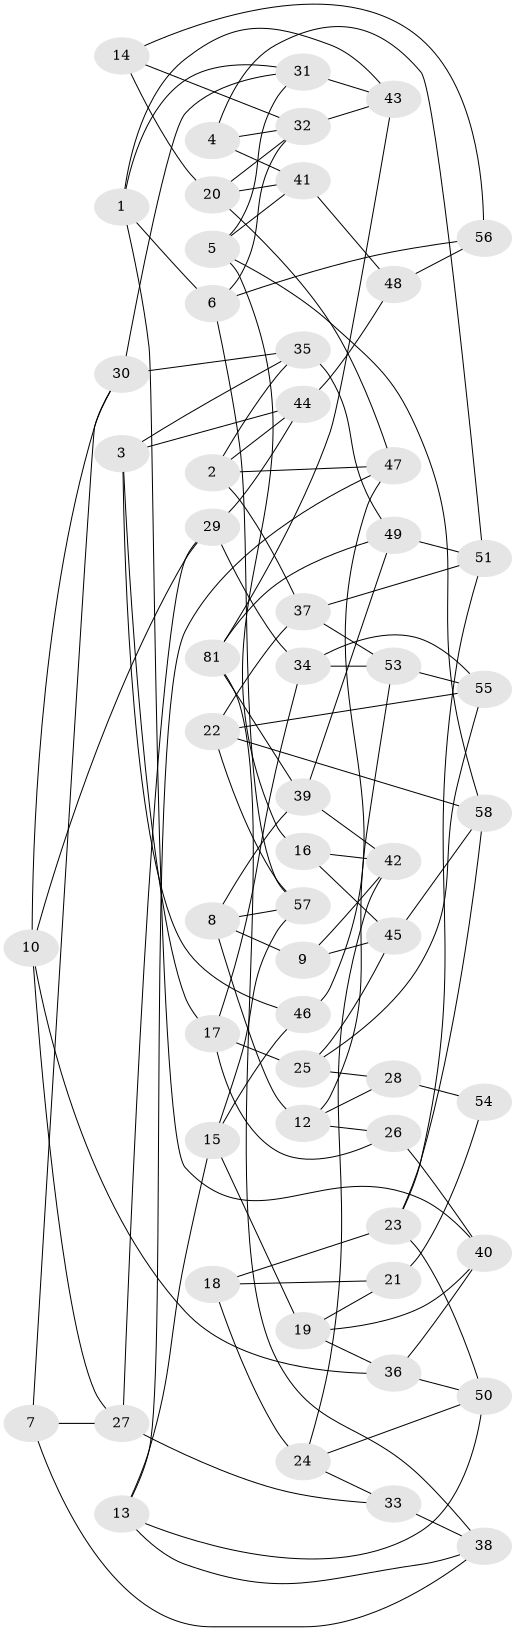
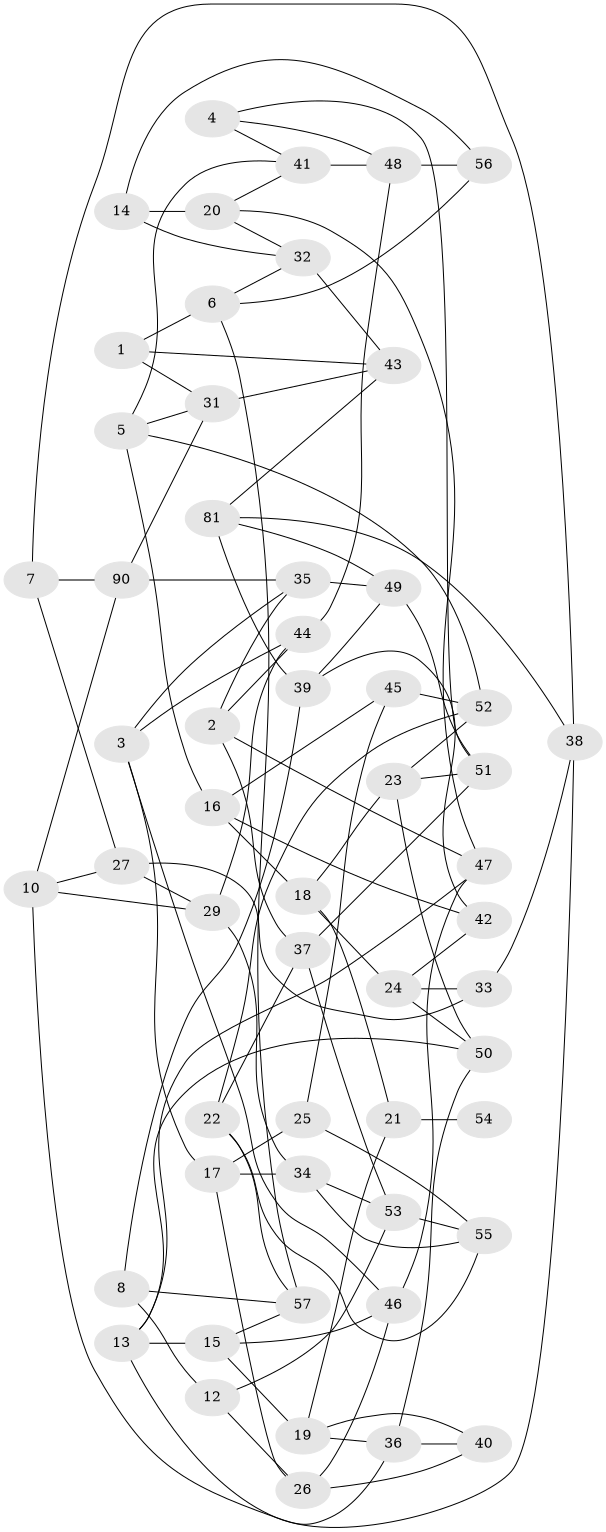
(255, 134) -> (307, 132)
(122, 374) -> (122, 580)
(156, 694) -> none
(484, 813) -> (484, 708)
none -> (246, 840)
(303, 960) -> none
(394, 1079) -> none
none -> (361, 1403)
